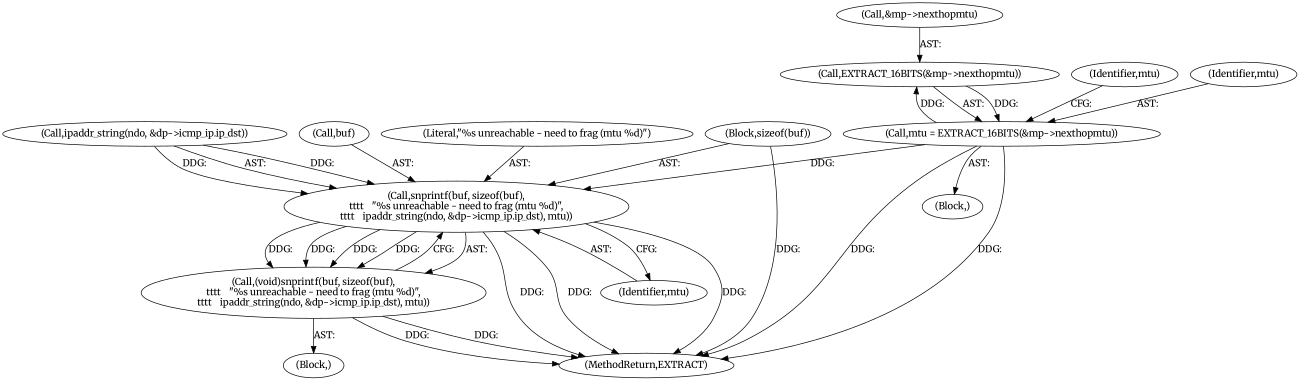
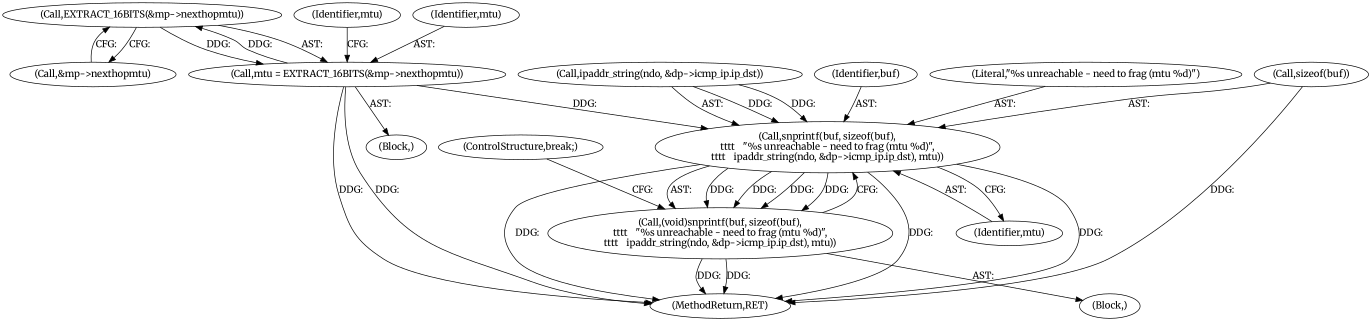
none -> (127, 44)
(932, 45) -> (107, 45)
(334, 134) -> (866, 74)
(768, 134) -> (1311, 74)
none -> (521, 147)
(646, 366) -> (720, 306)
